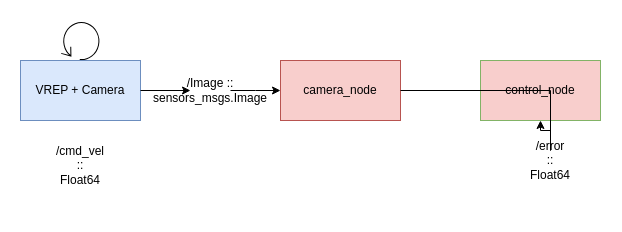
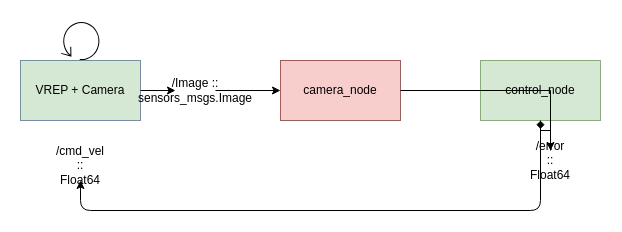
(81, 91) -> (81, 91)
(211, 91) -> (196, 91)
(530, 91) -> (530, 91)
(541, 91) -> (541, 91)
(544, 131) -> (544, 131)
none -> (344, 211)
